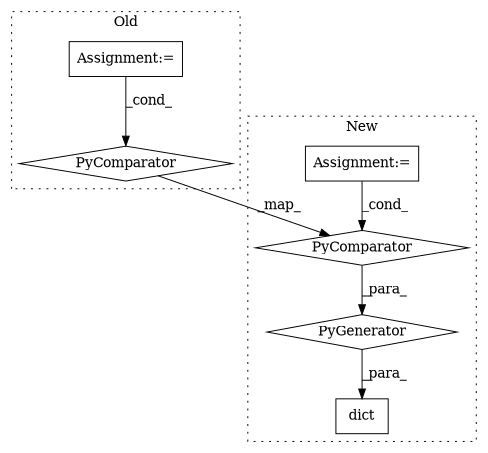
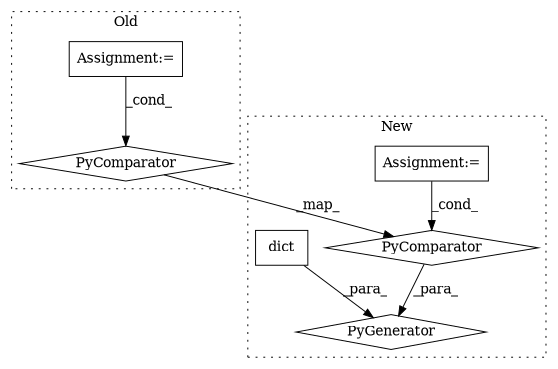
(362, 369) -> (335, 289)
